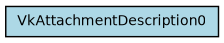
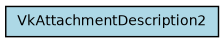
(112, 22) -> (112, 22)
